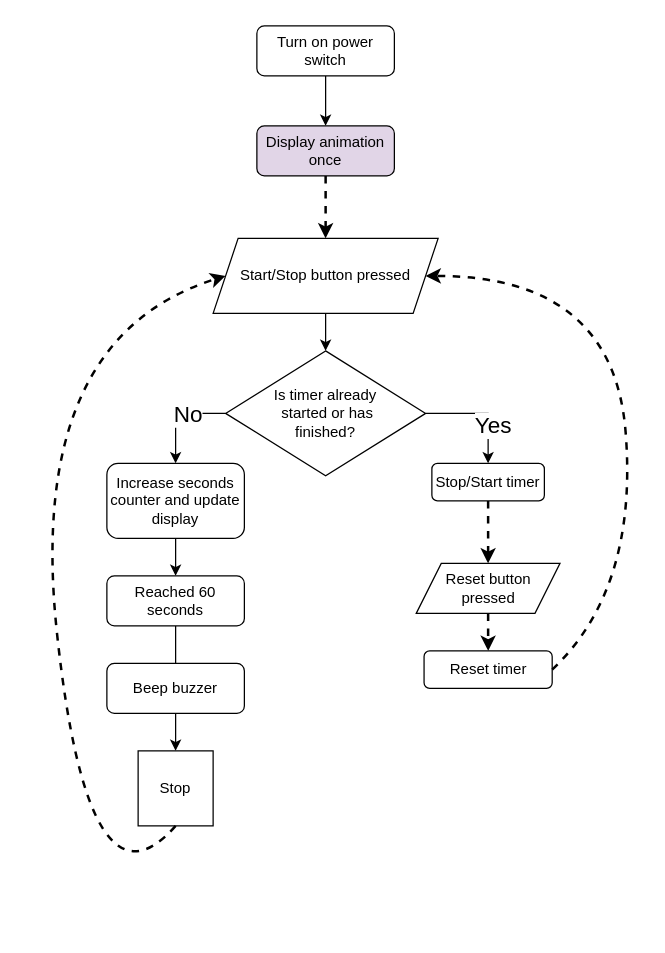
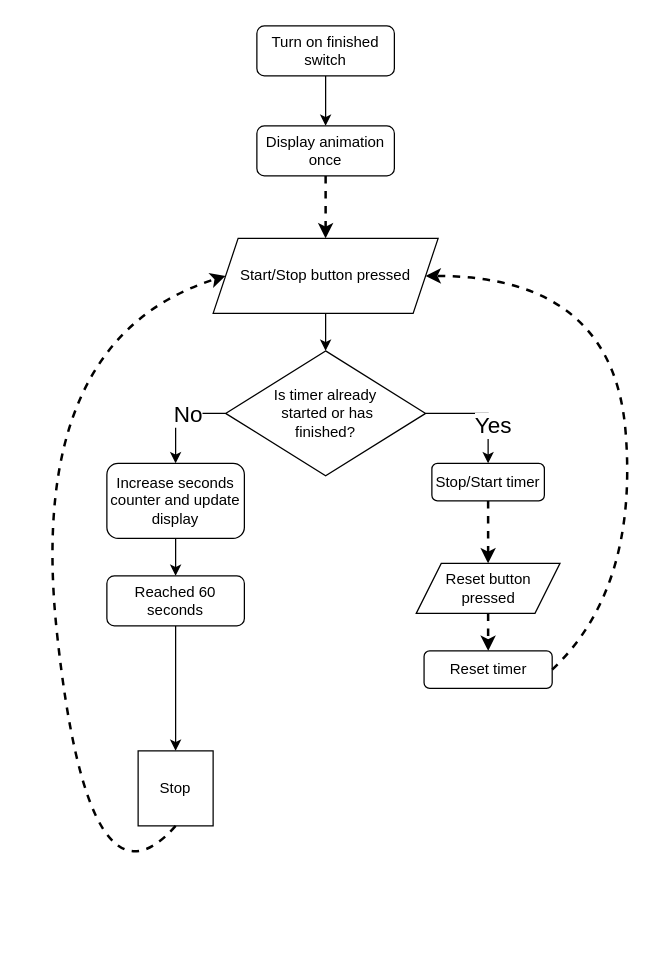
(326, 51) -> (326, 51)
(326, 151) -> (326, 151)
(176, 688) -> none
